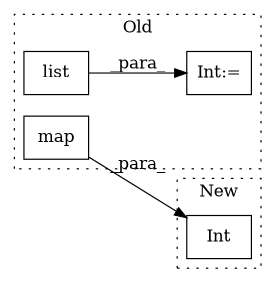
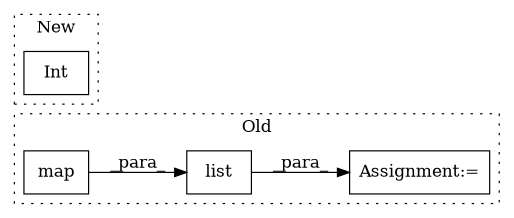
(219, 73) -> (420, 172)
(133, 184) -> (132, 172)
